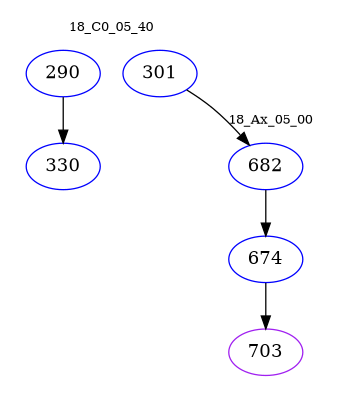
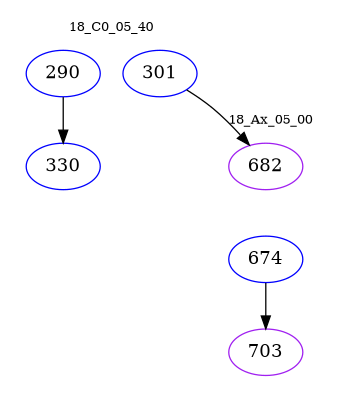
(266, 166) -> (266, 166)
(266, 207) -> none
